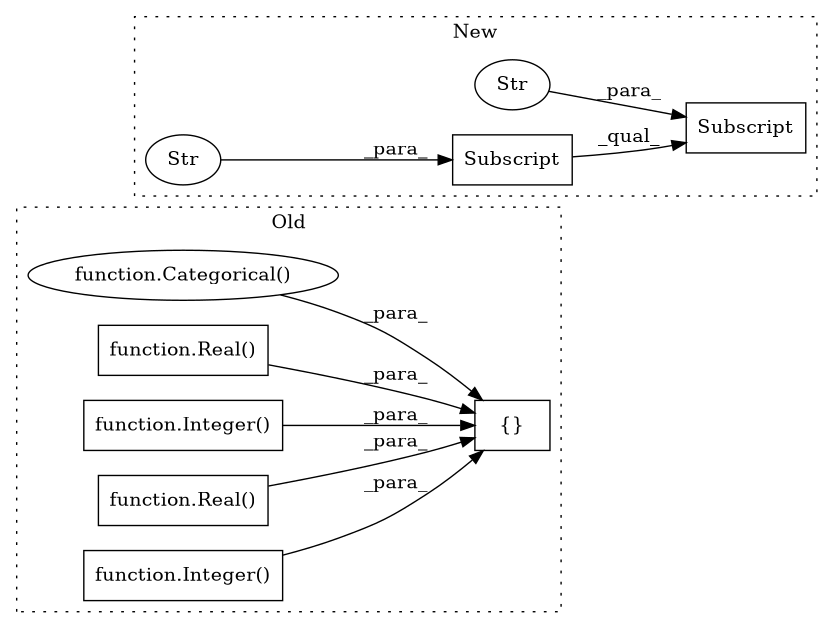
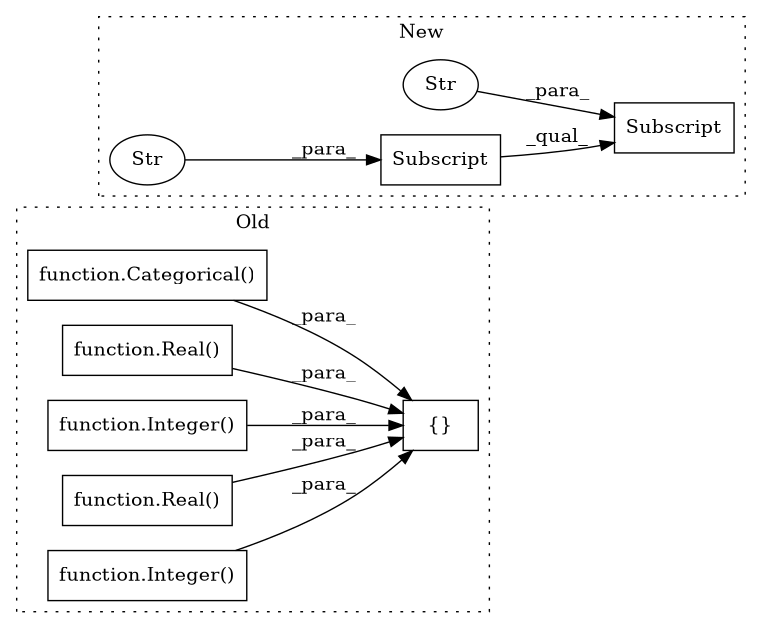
(183, 275) -> (147, 275)
